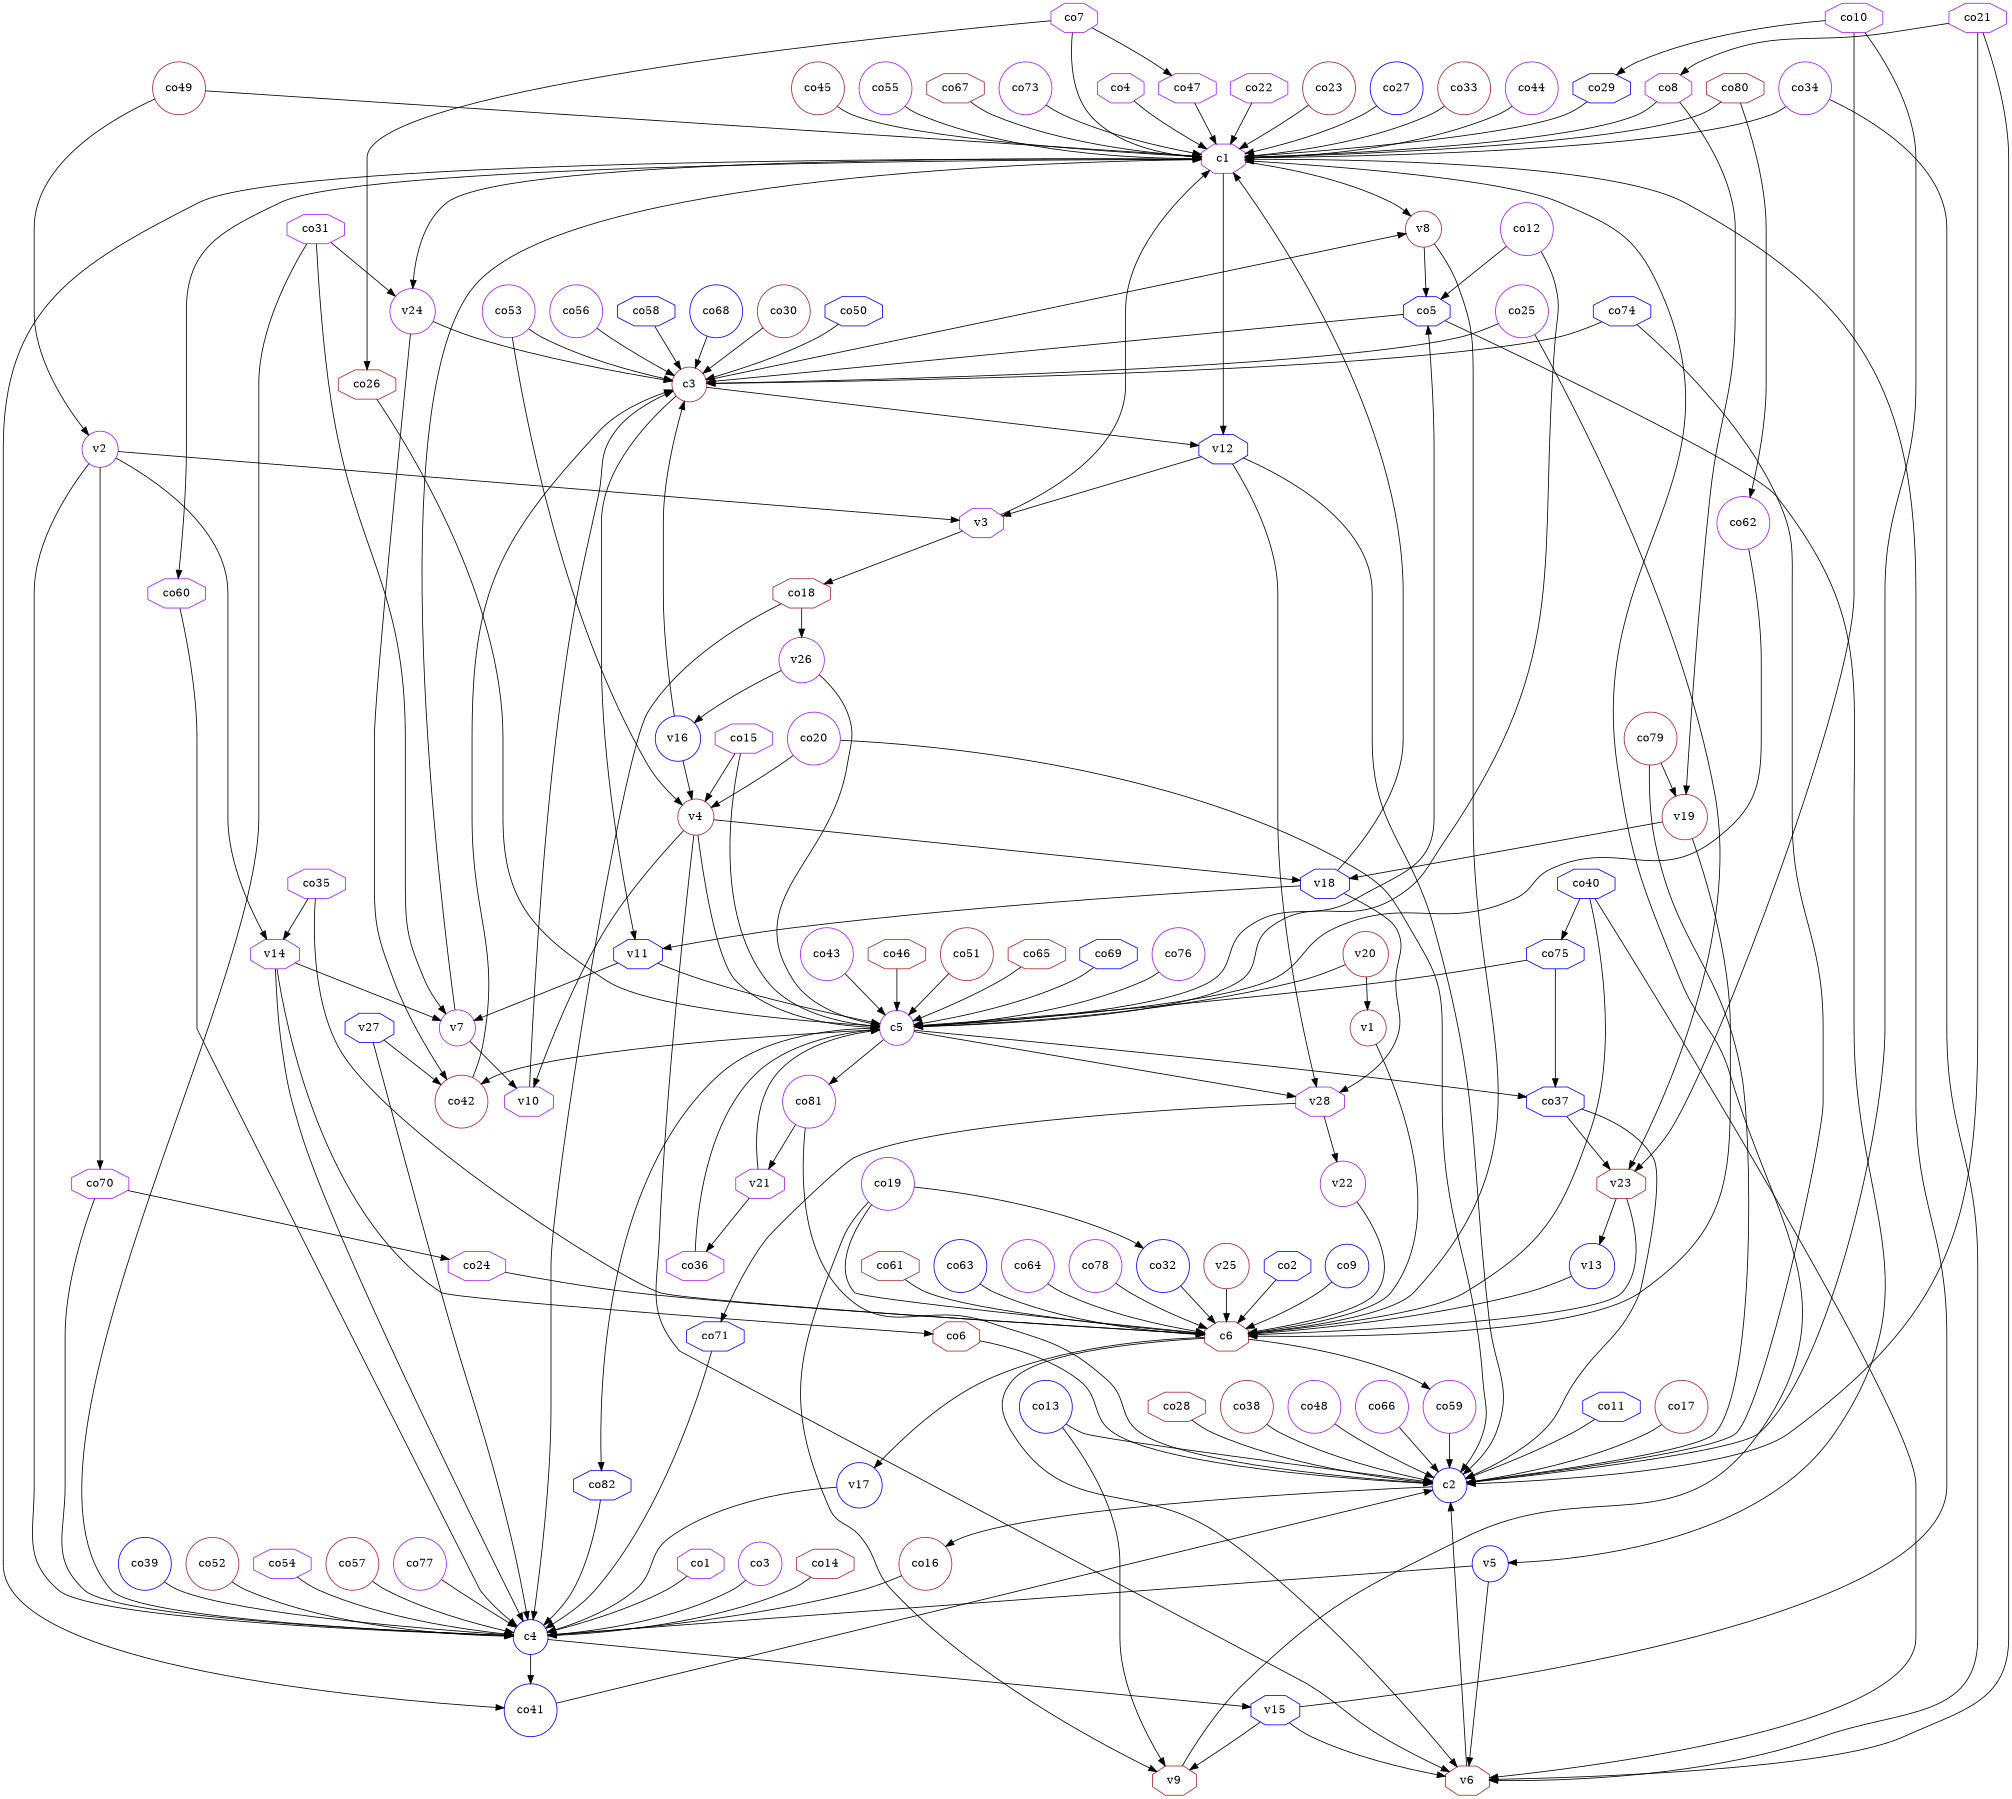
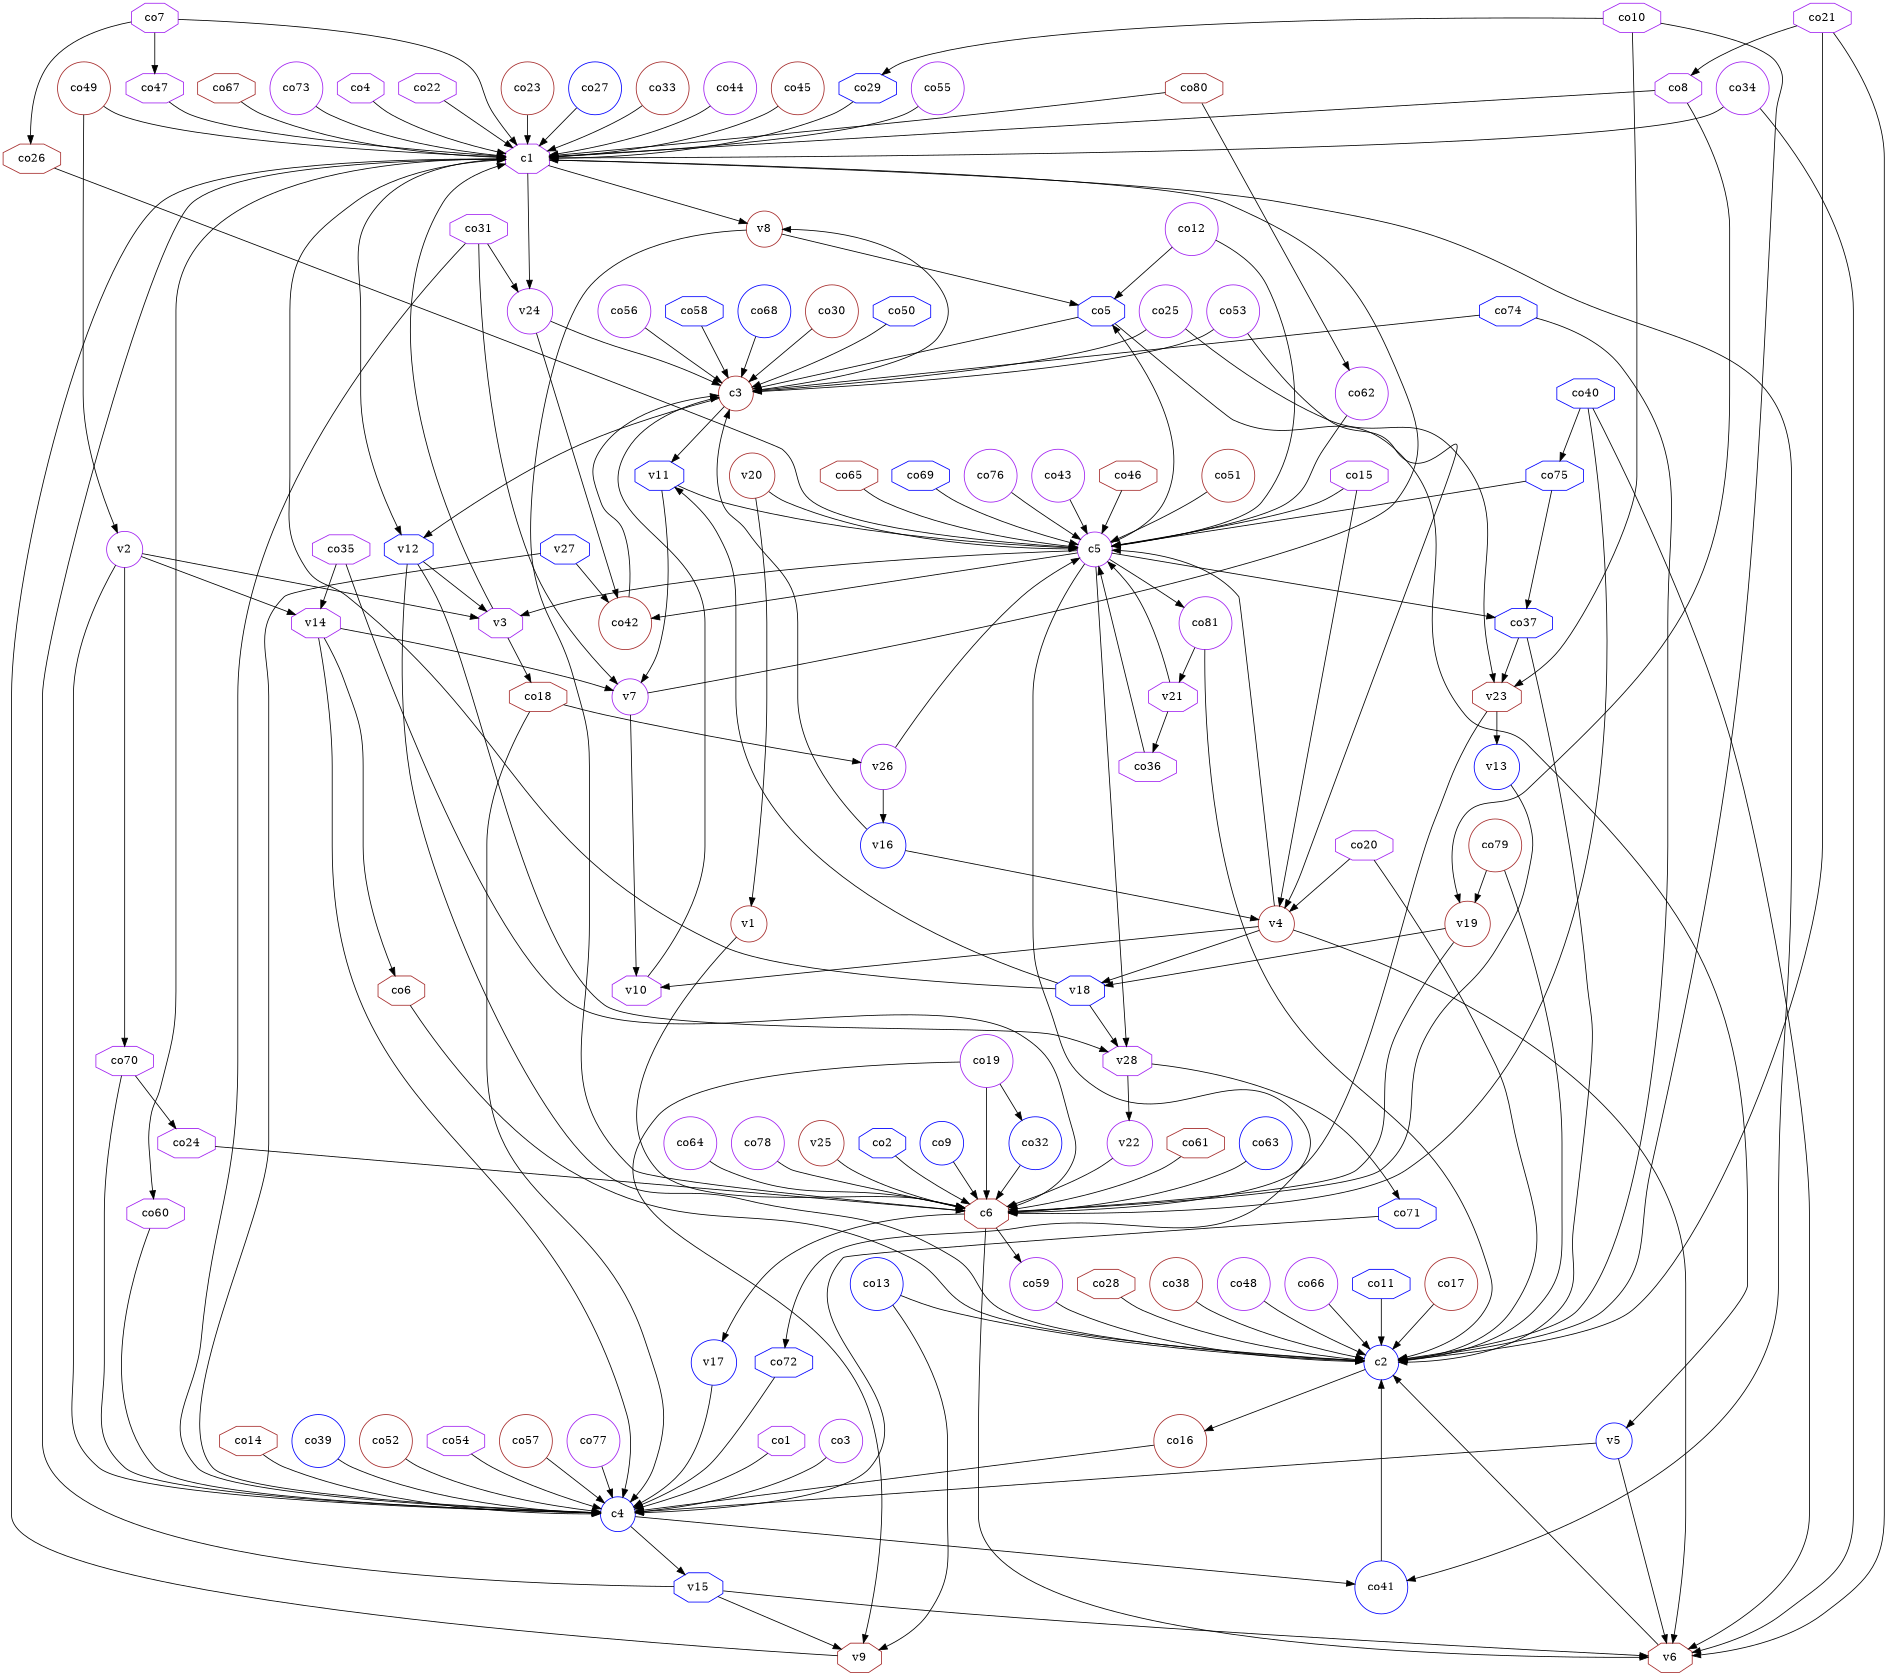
none -> (801, 568)
(814, 739) -> (1364, 845)
(602, 1485) -> (784, 1363)
